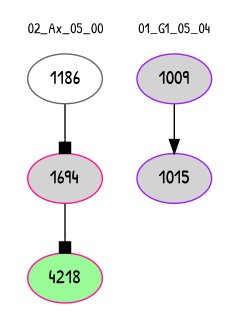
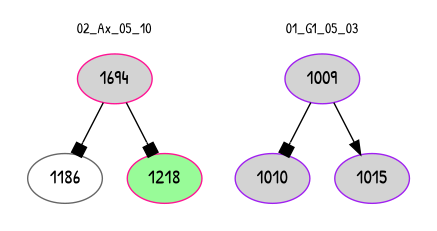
(66, 30) -> (115, 30)
(174, 30) -> (322, 30)
(65, 122) -> (93, 122)
none -> (273, 178)
(65, 278) -> (165, 178)
